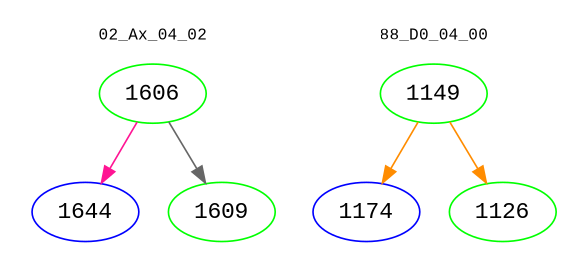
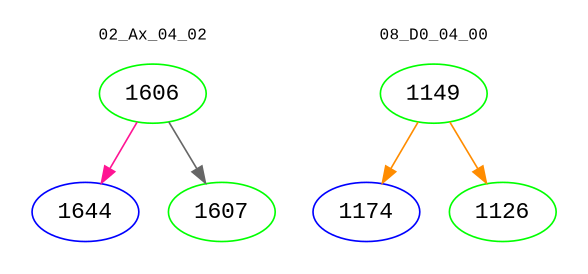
(435, 35) -> (435, 35)
(222, 212) -> (222, 212)
